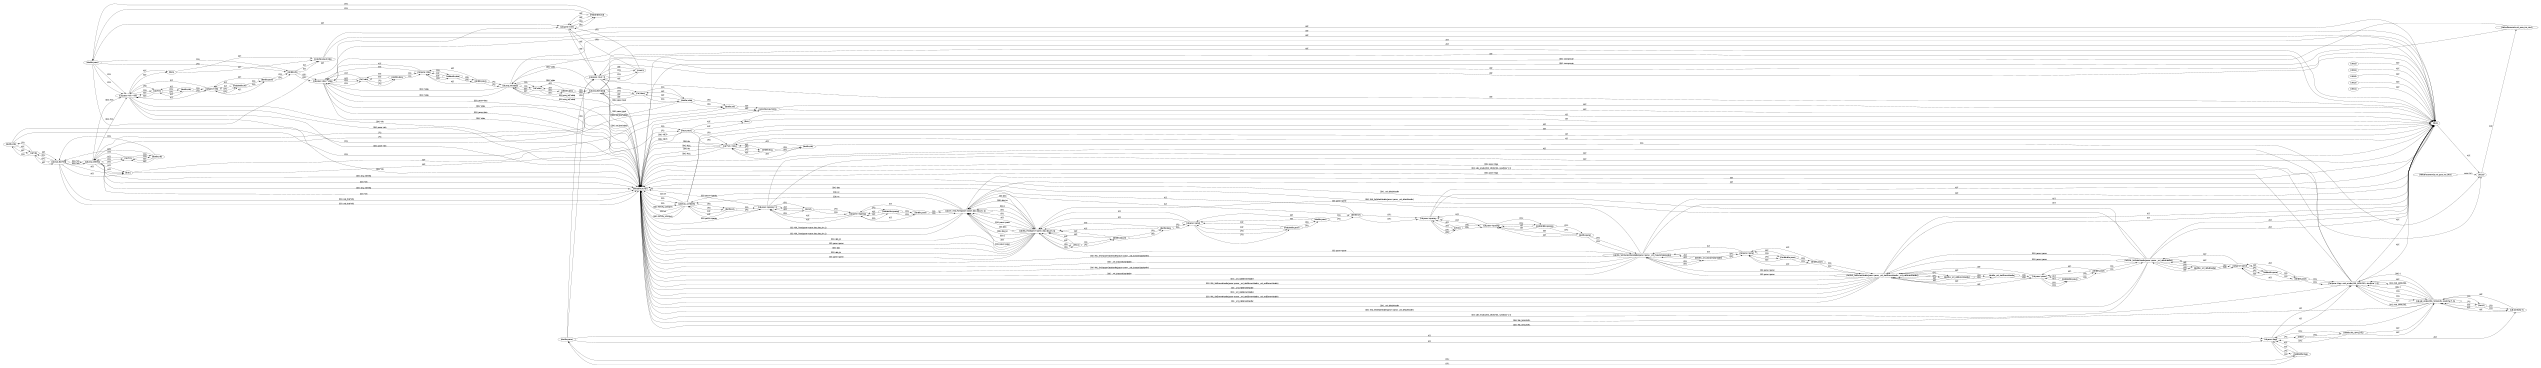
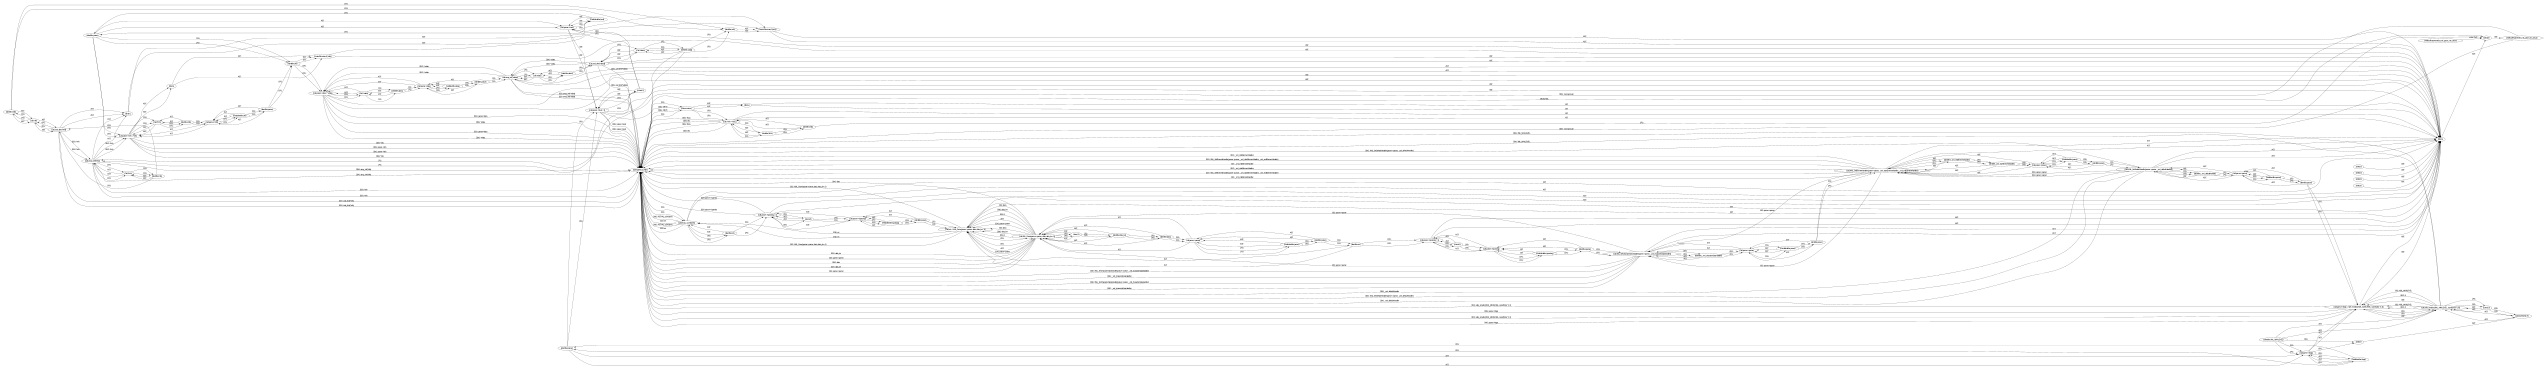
(2353, 89) -> none
(1545, 149) -> (1545, 99)
(2323, 335) -> (2318, 341)
